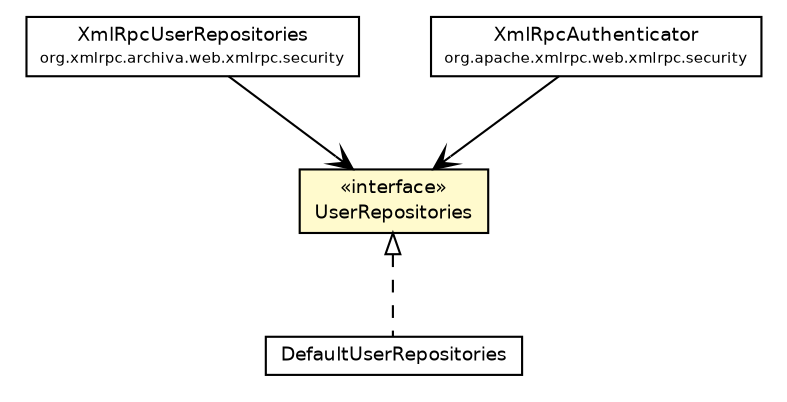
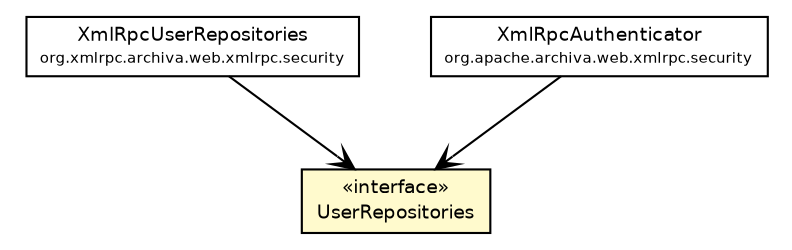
(596, 58) -> (599, 58)
(393, 356) -> none
